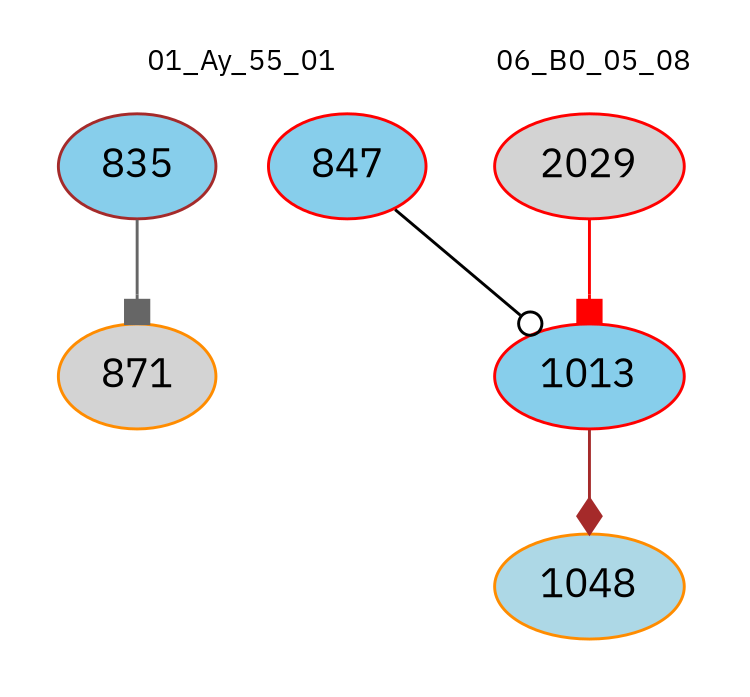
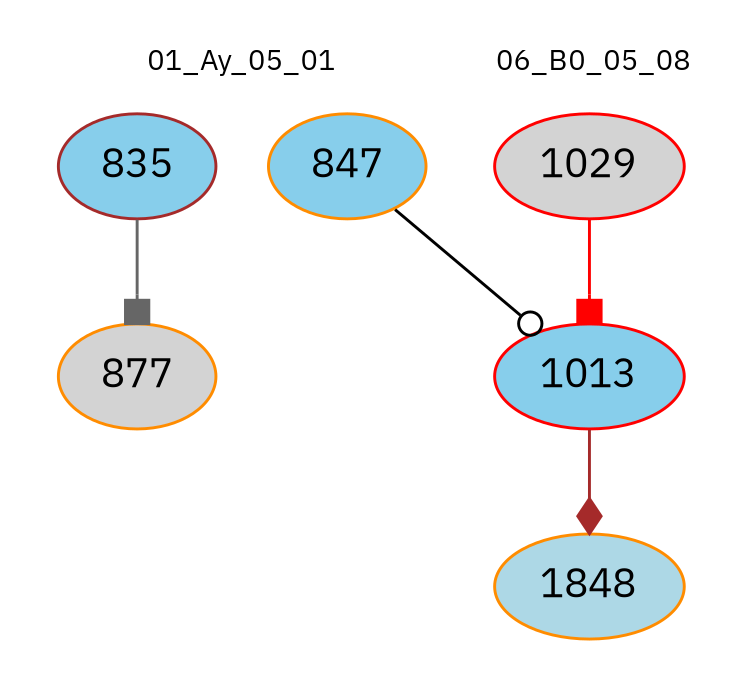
(242, 63) -> (242, 63)
(347, 166) -> (347, 166)
(589, 166) -> (589, 166)
(137, 376) -> (137, 376)
(589, 587) -> (589, 587)
